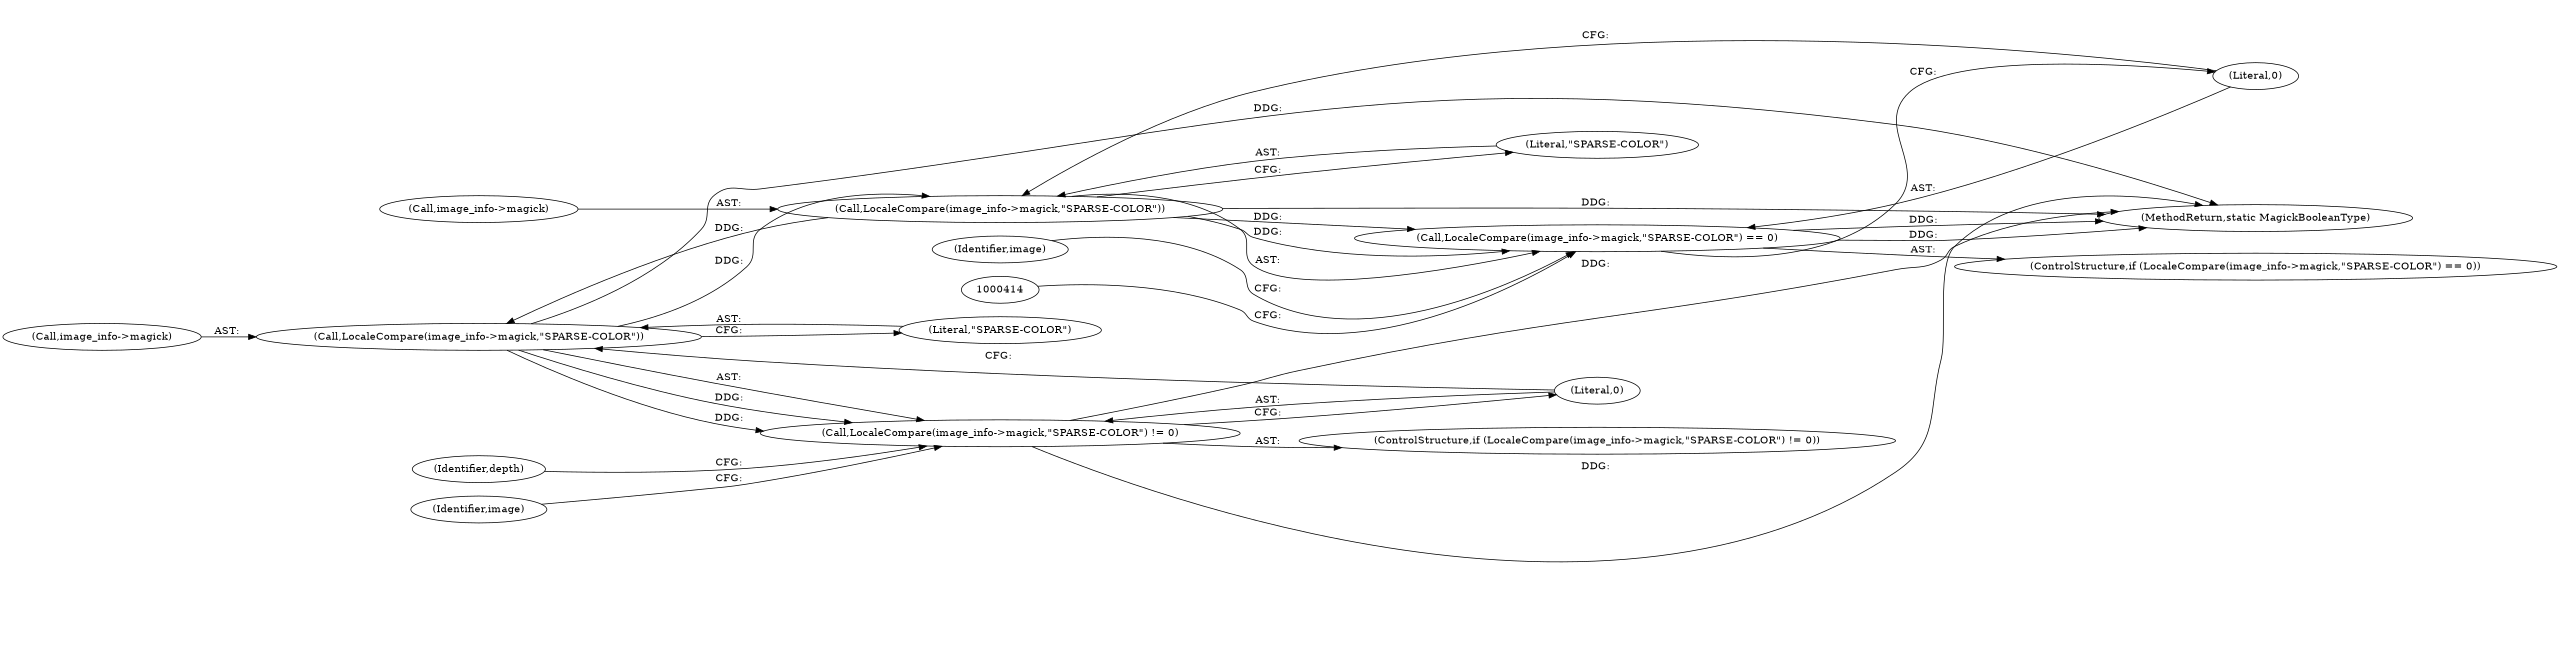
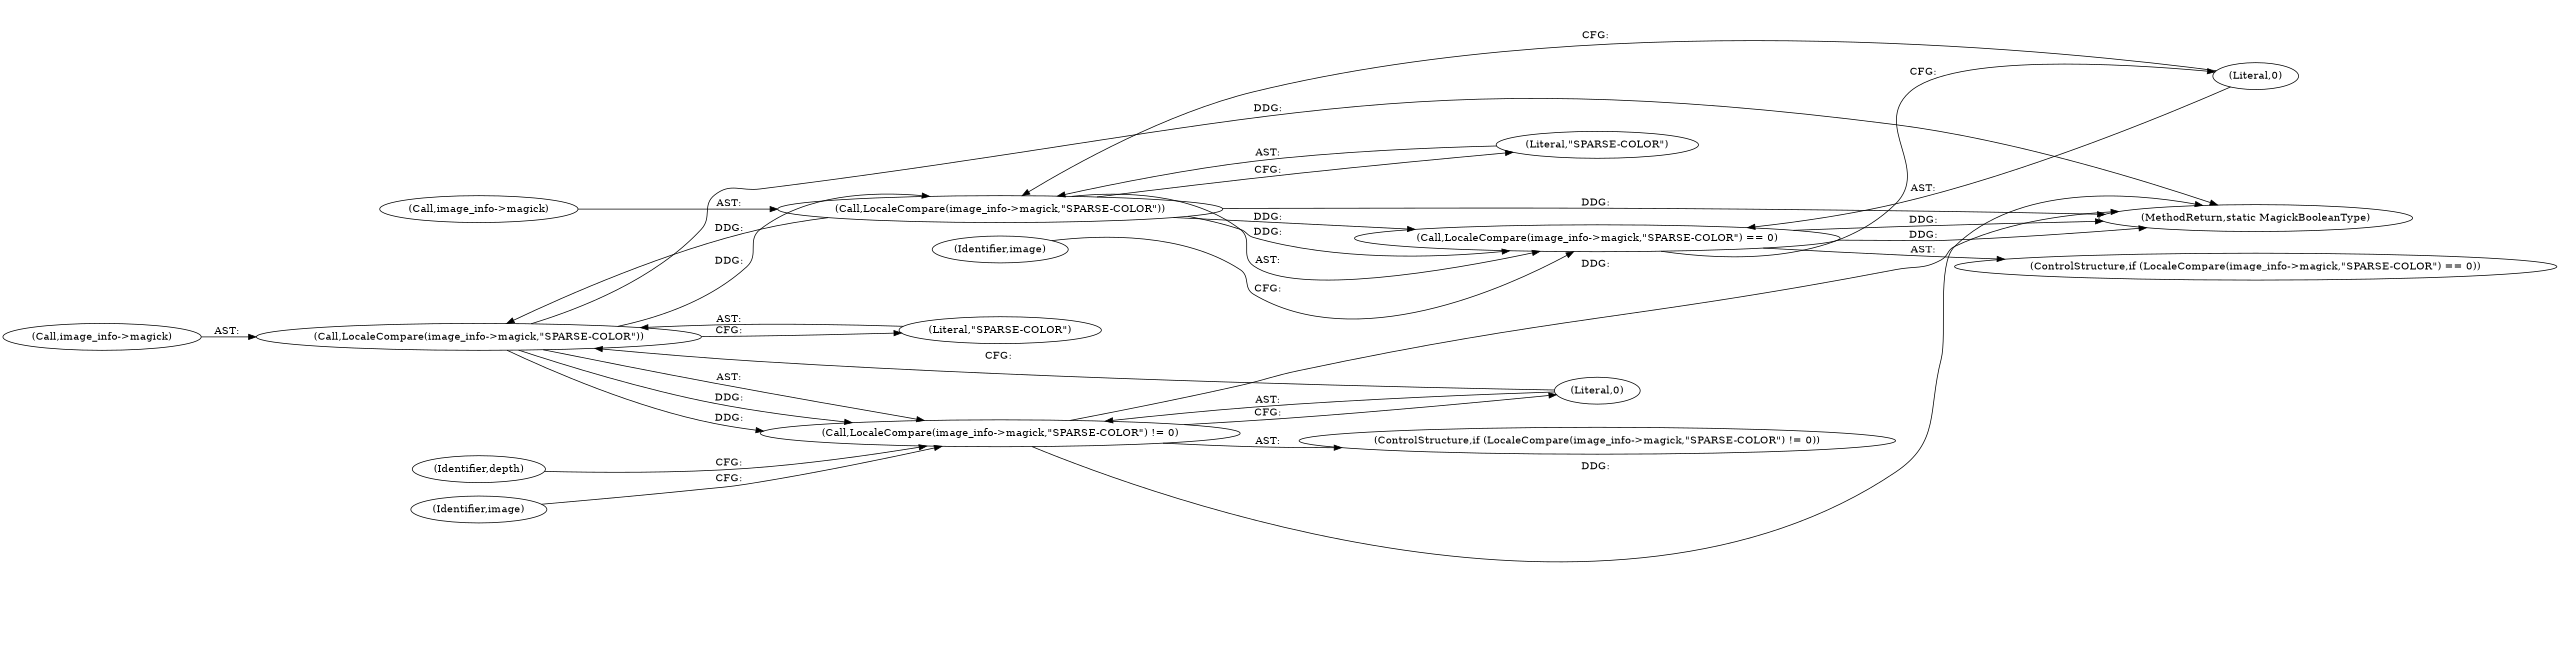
(1000, 290) -> none
